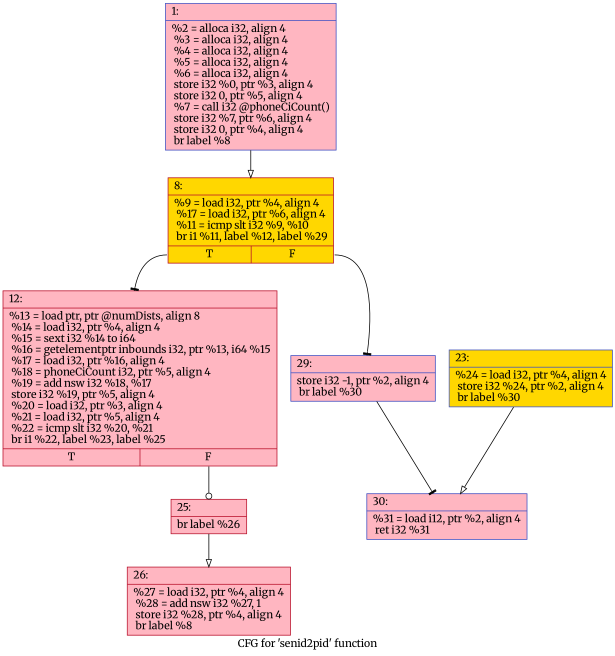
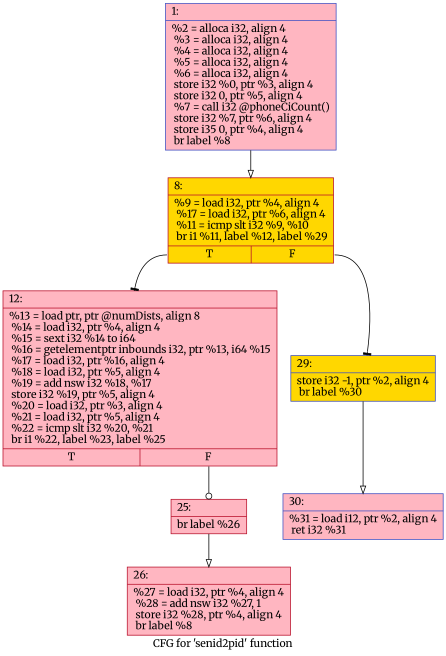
(237, 130) -> (237, 130)
(110, 372) -> (85, 372)
(363, 378) -> (363, 378)
(531, 378) -> none
(404, 446) -> (363, 444)
